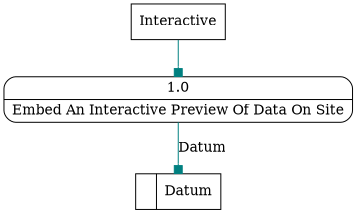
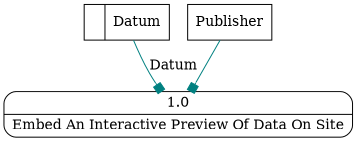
(178, 22) -> (230, 22)
(178, 143) -> (144, 62)
